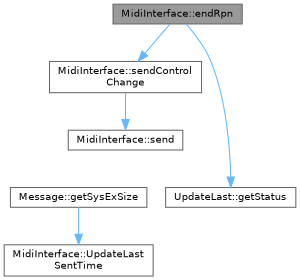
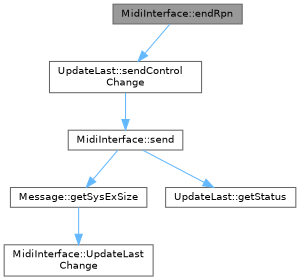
(126, 77) -> (126, 77)
(221, 96) -> (173, 166)
none -> (105, 165)
(79, 260) -> (79, 260)
